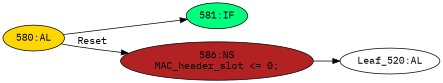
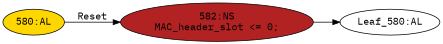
(217, 16) -> none
(217, 61) -> (217, 22)
(390, 61) -> (390, 22)
